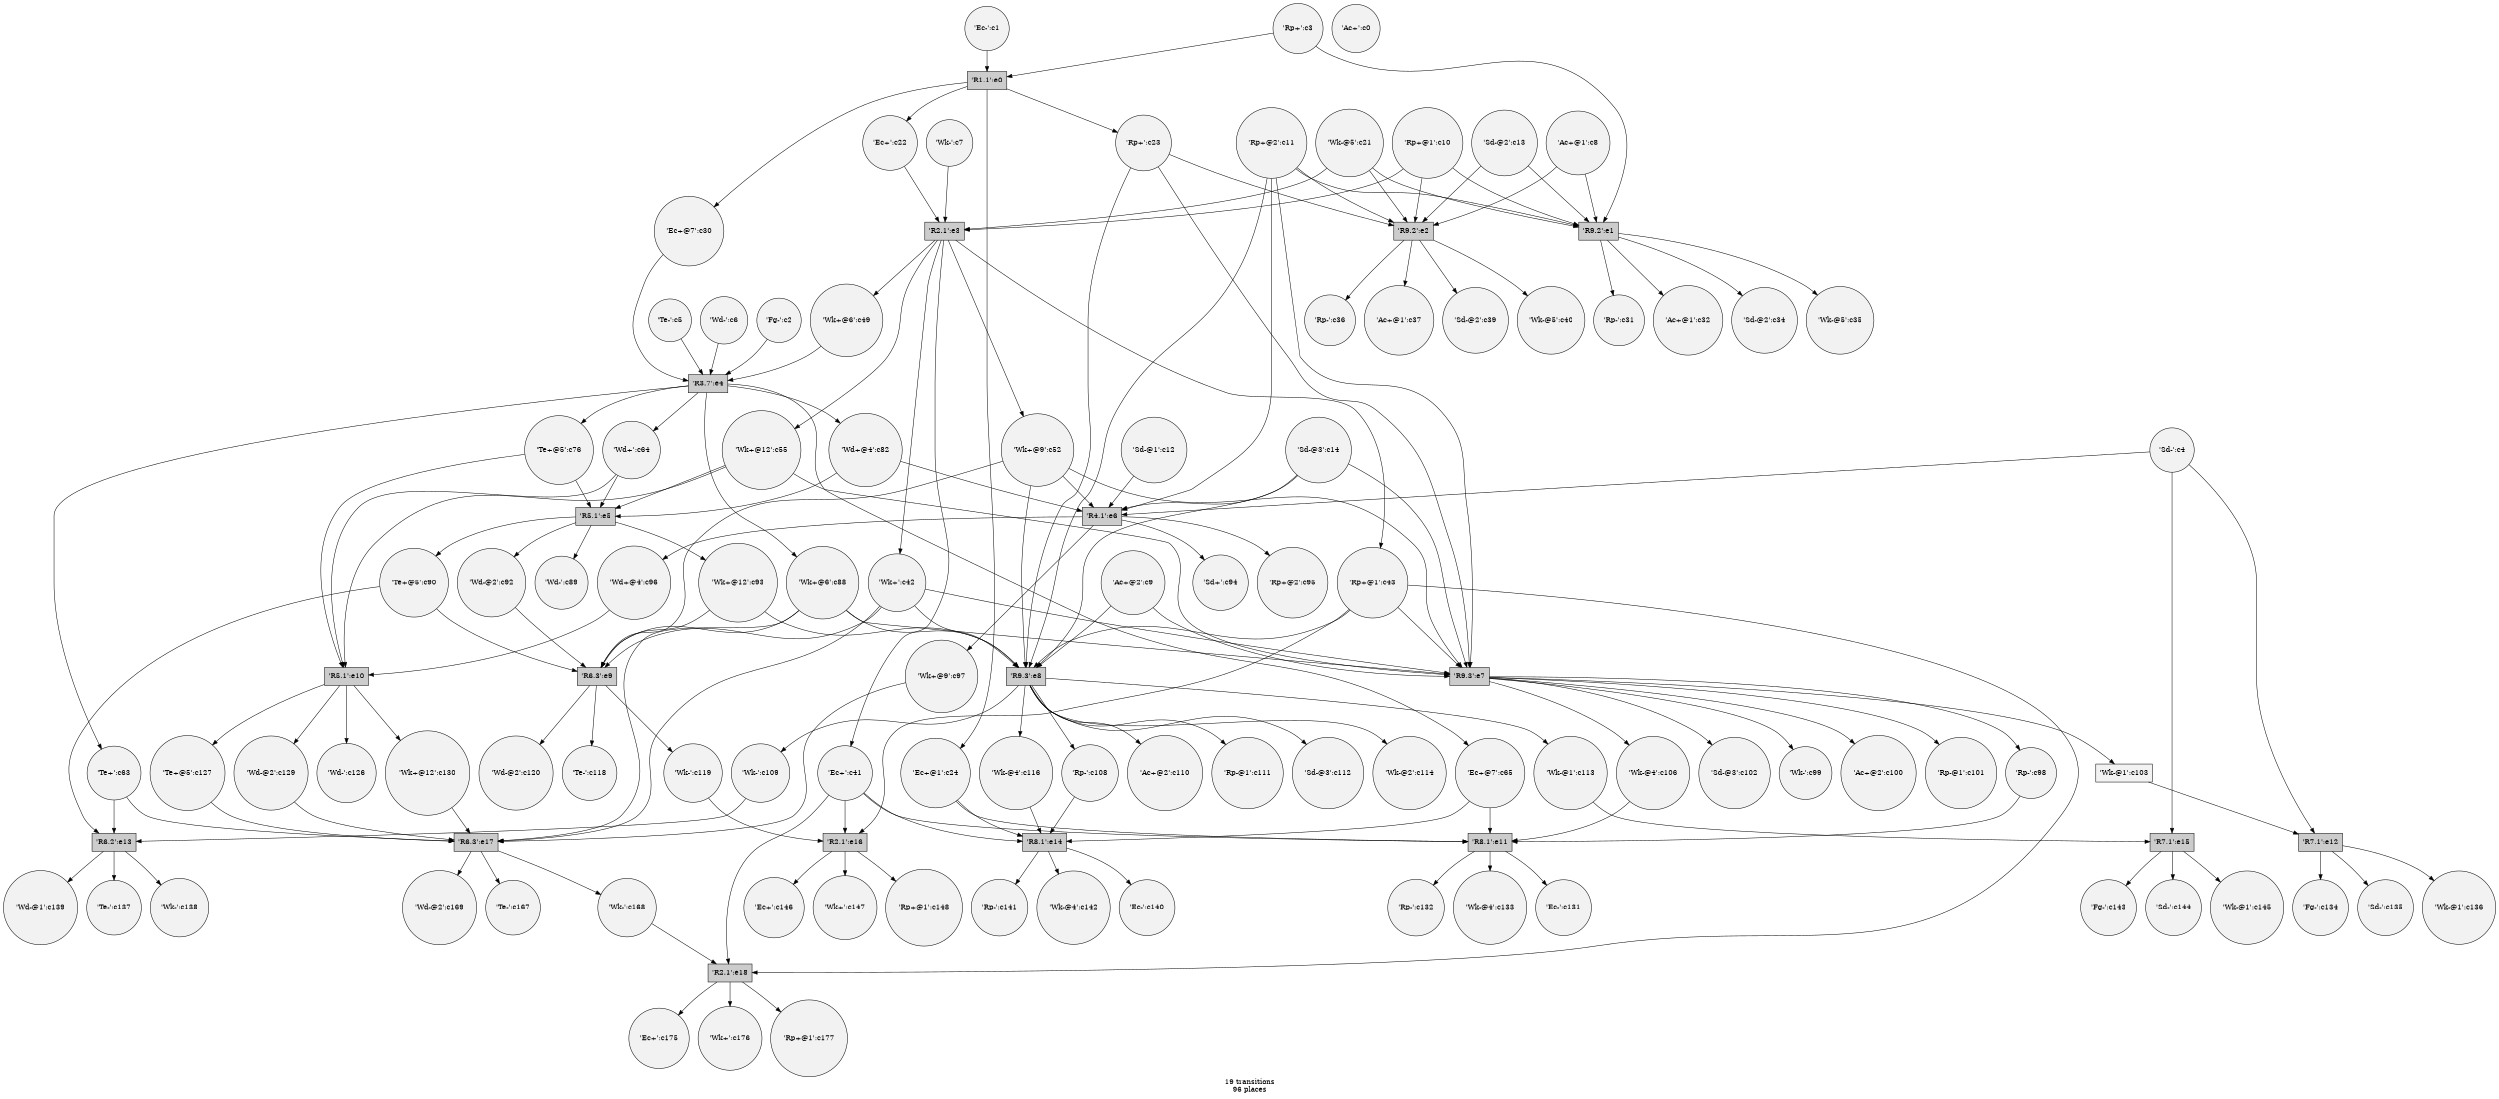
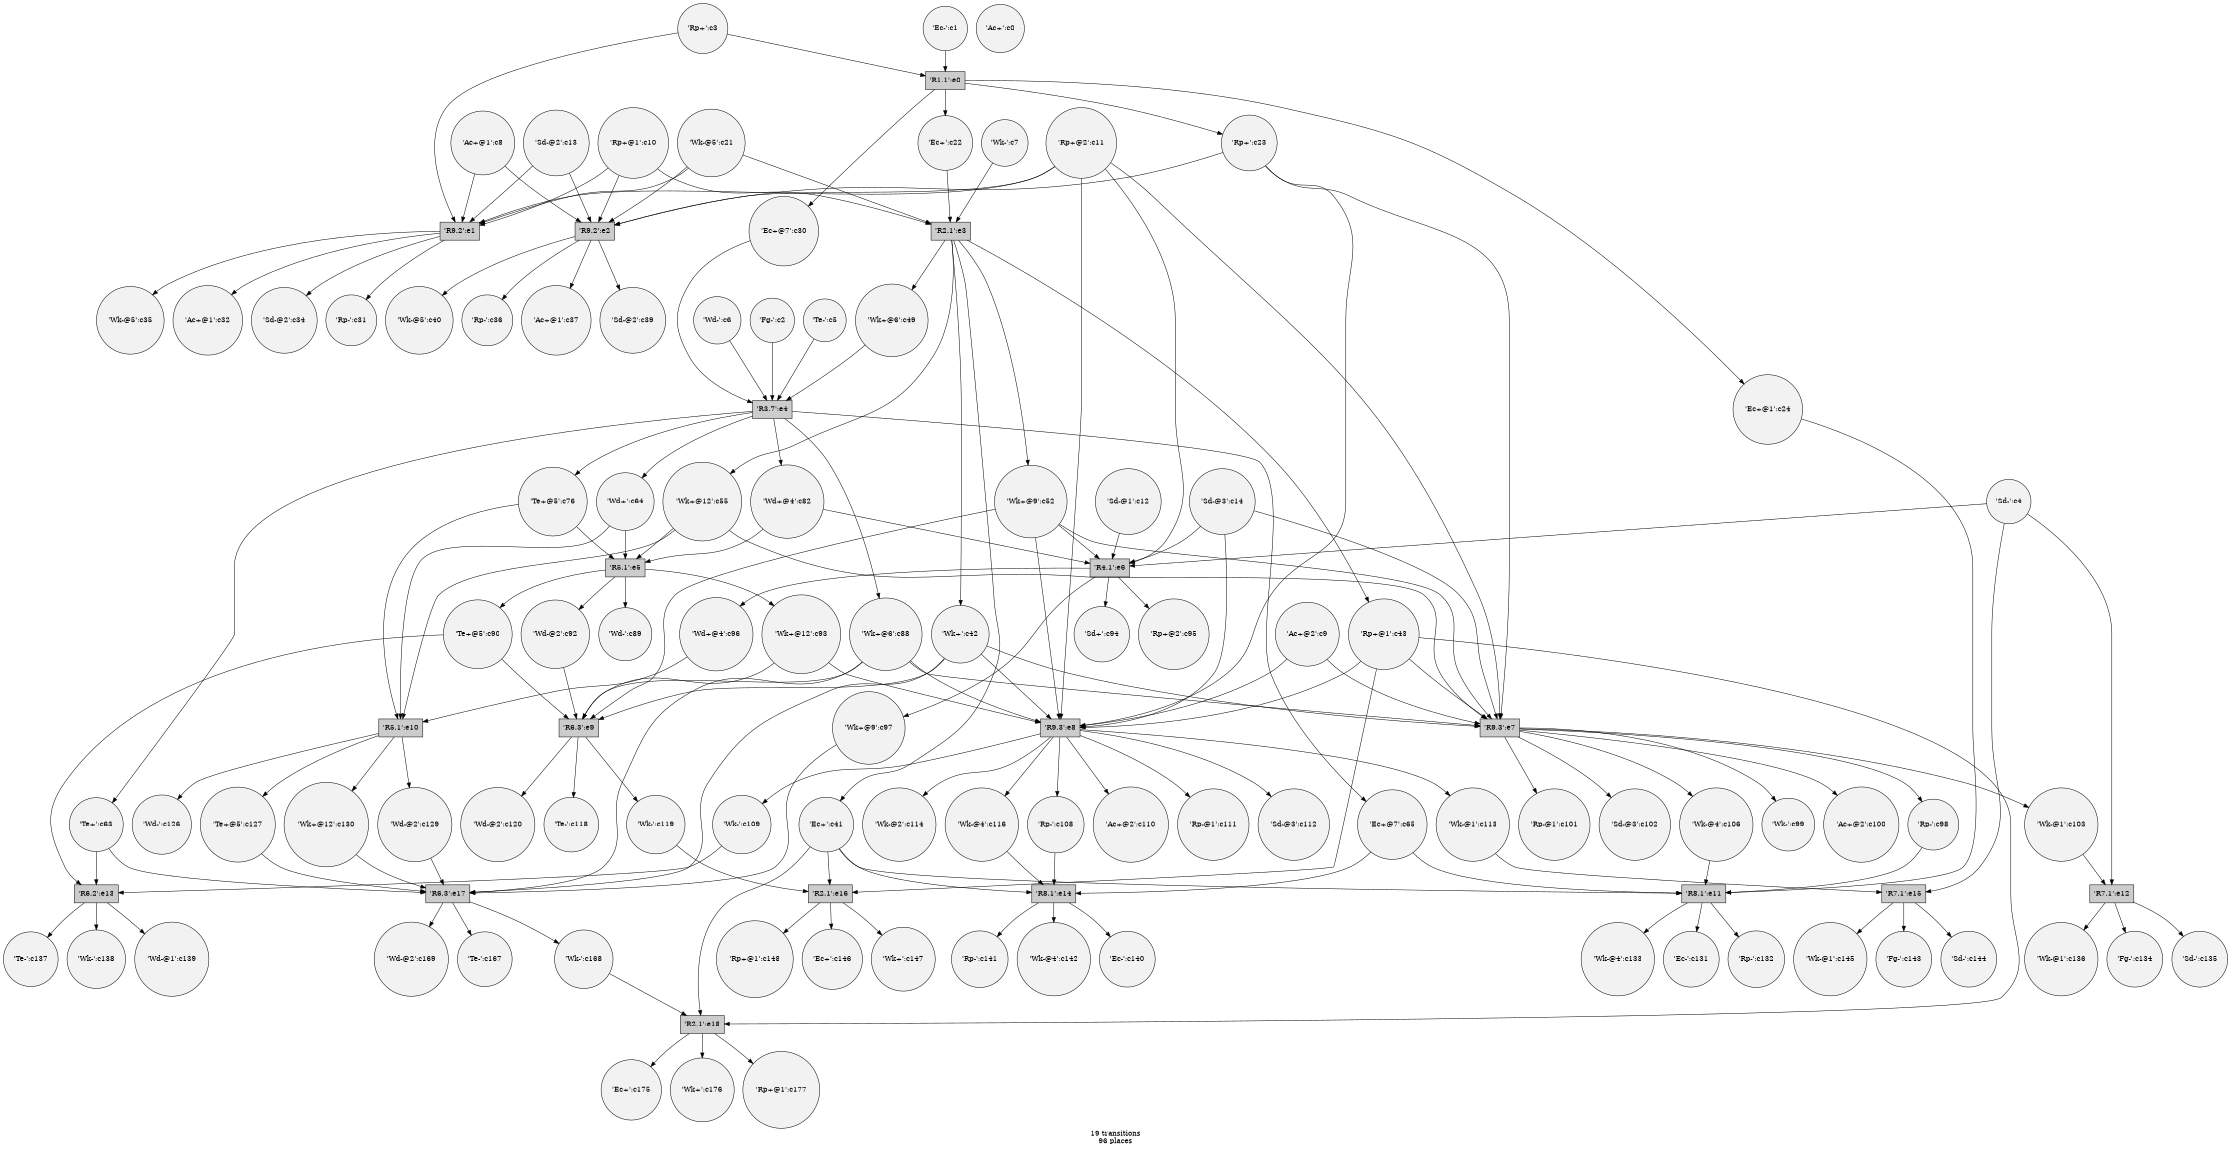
(2124, 773) -> (2061, 825)
(985, 821) -> none
